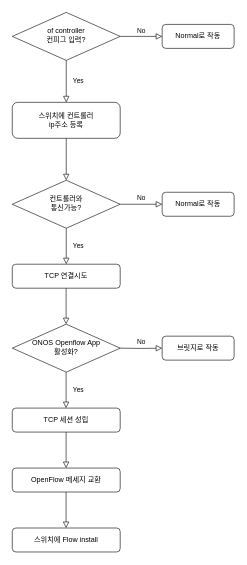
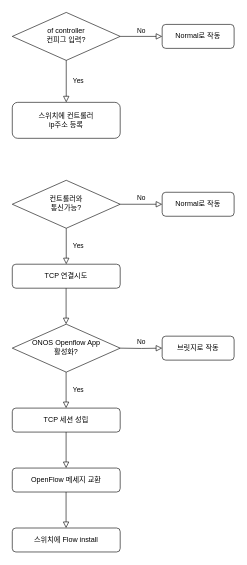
(66, 156) -> none
